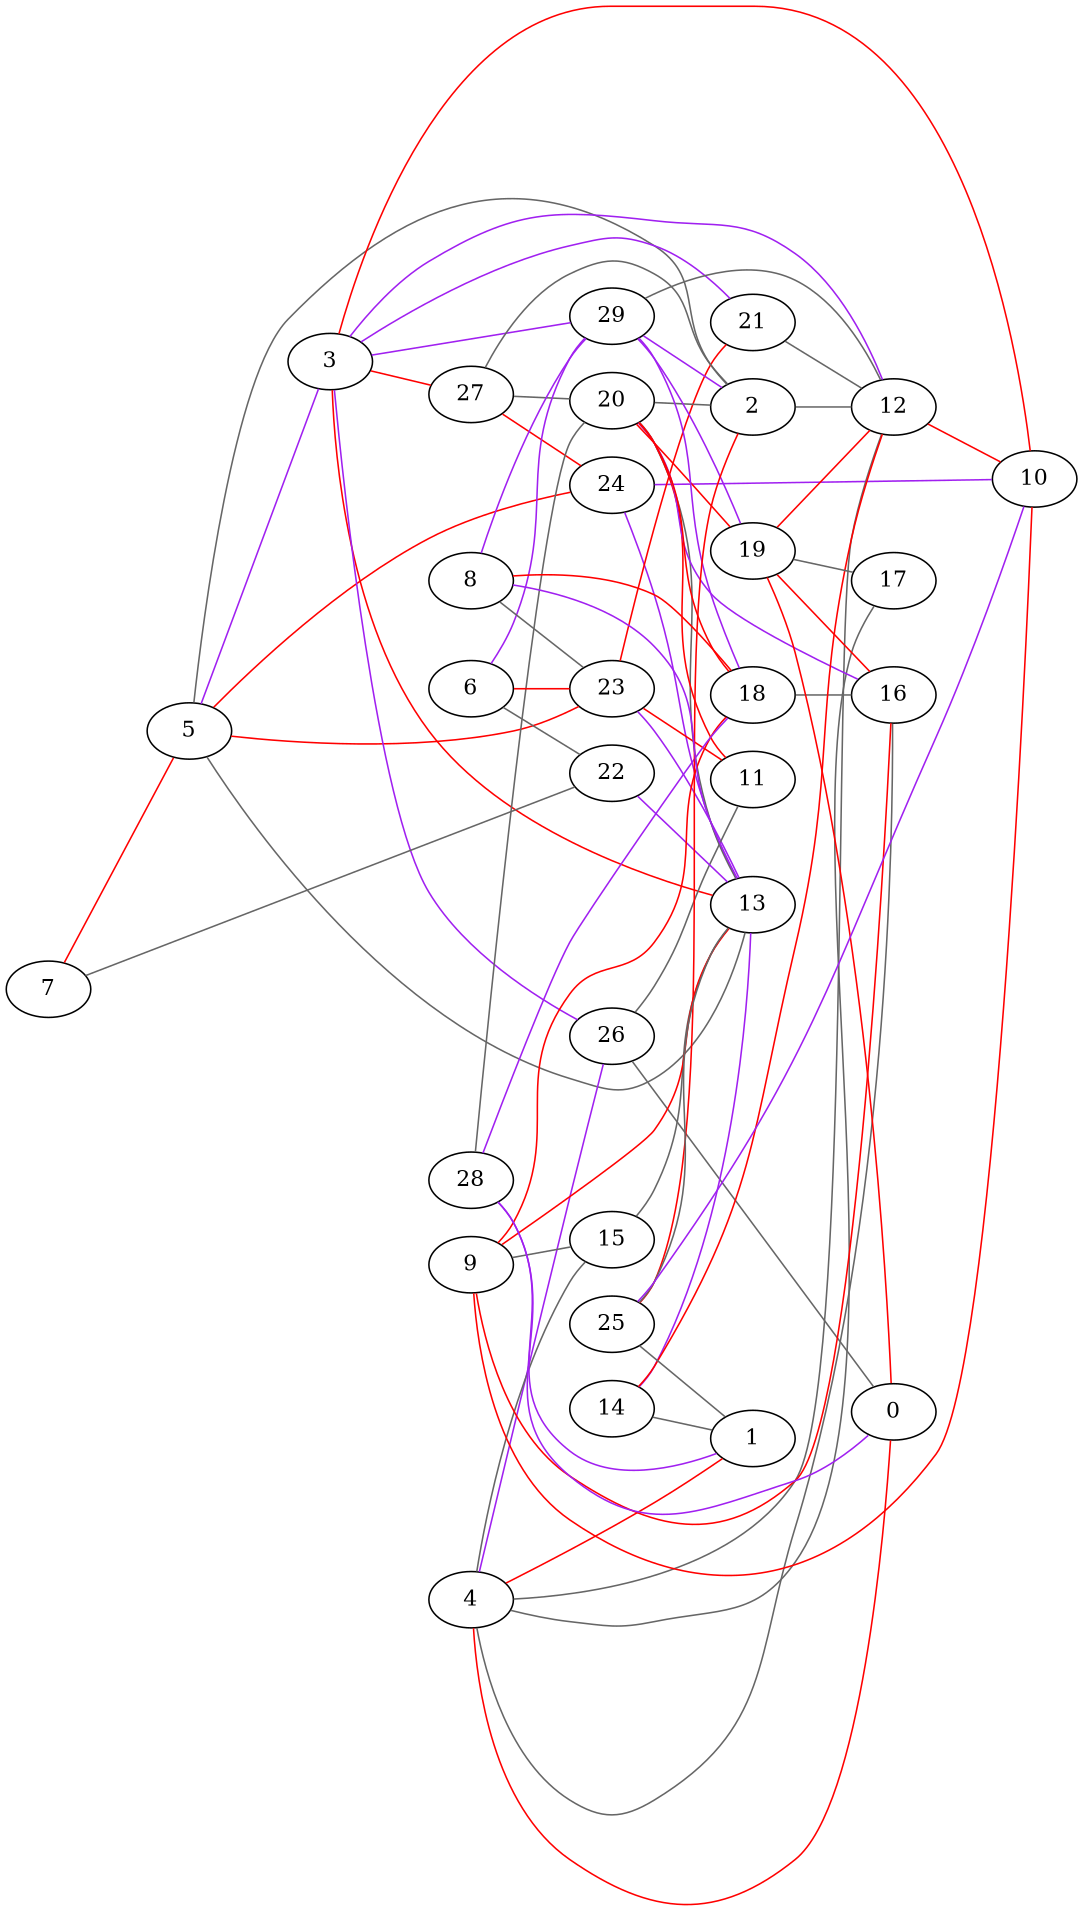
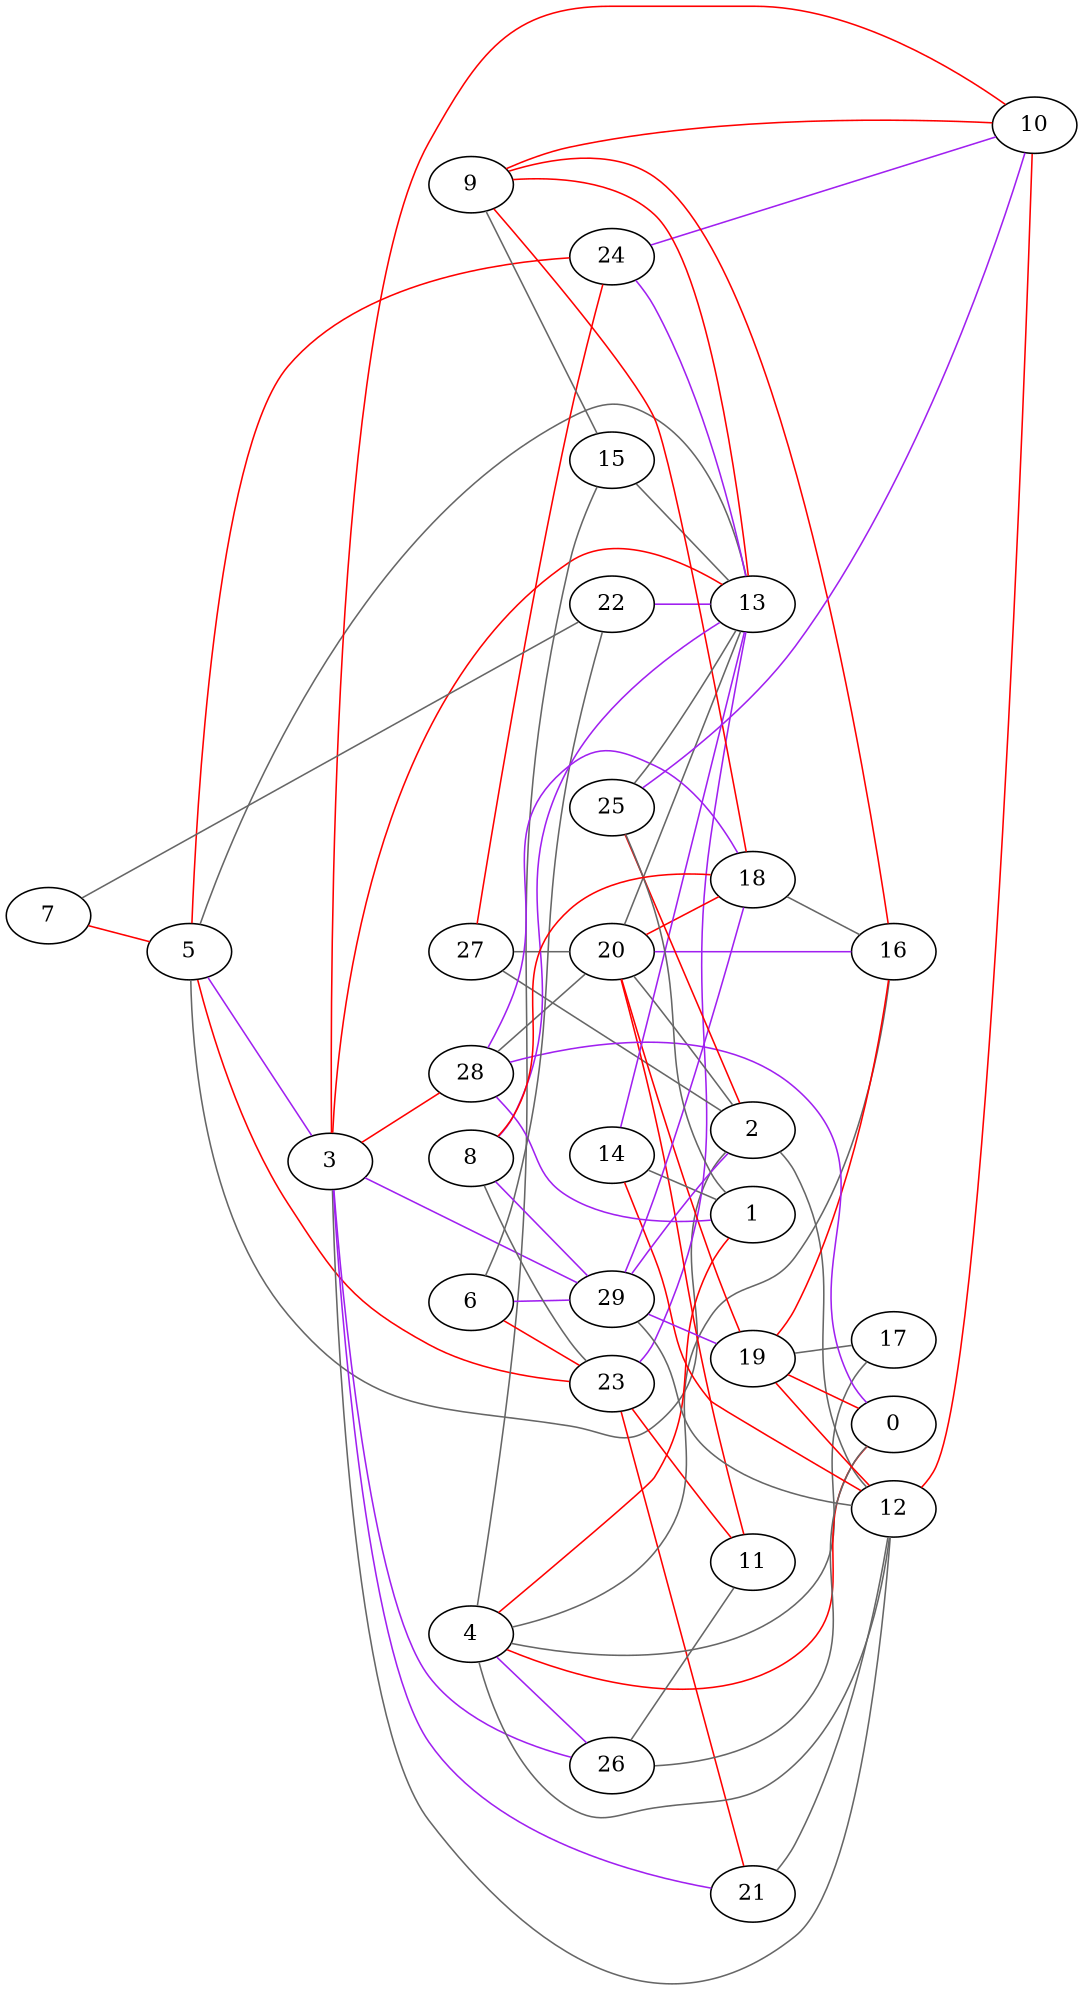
(633, 218) -> (499, 1898)
(401, 378) -> (401, 1118)
